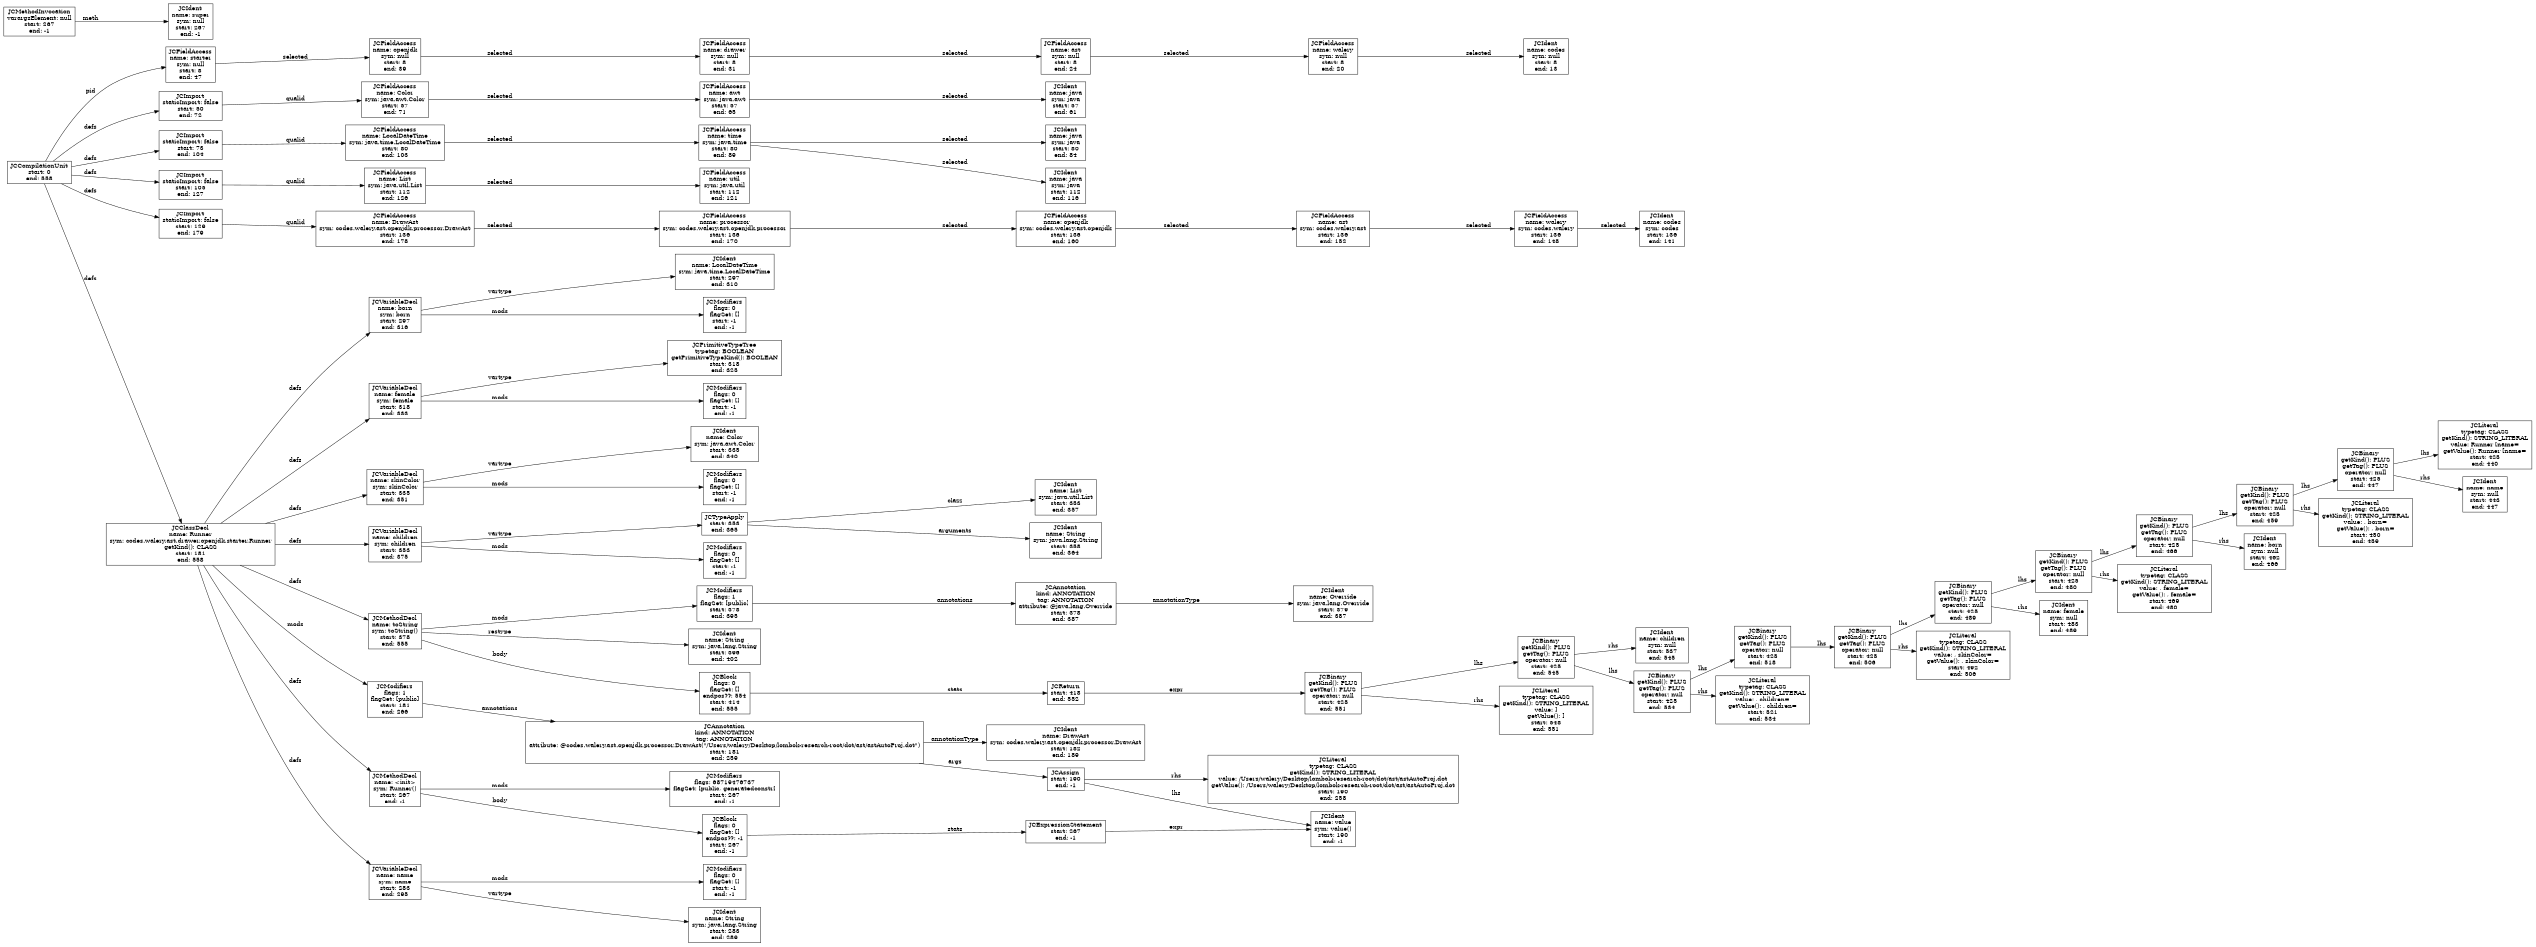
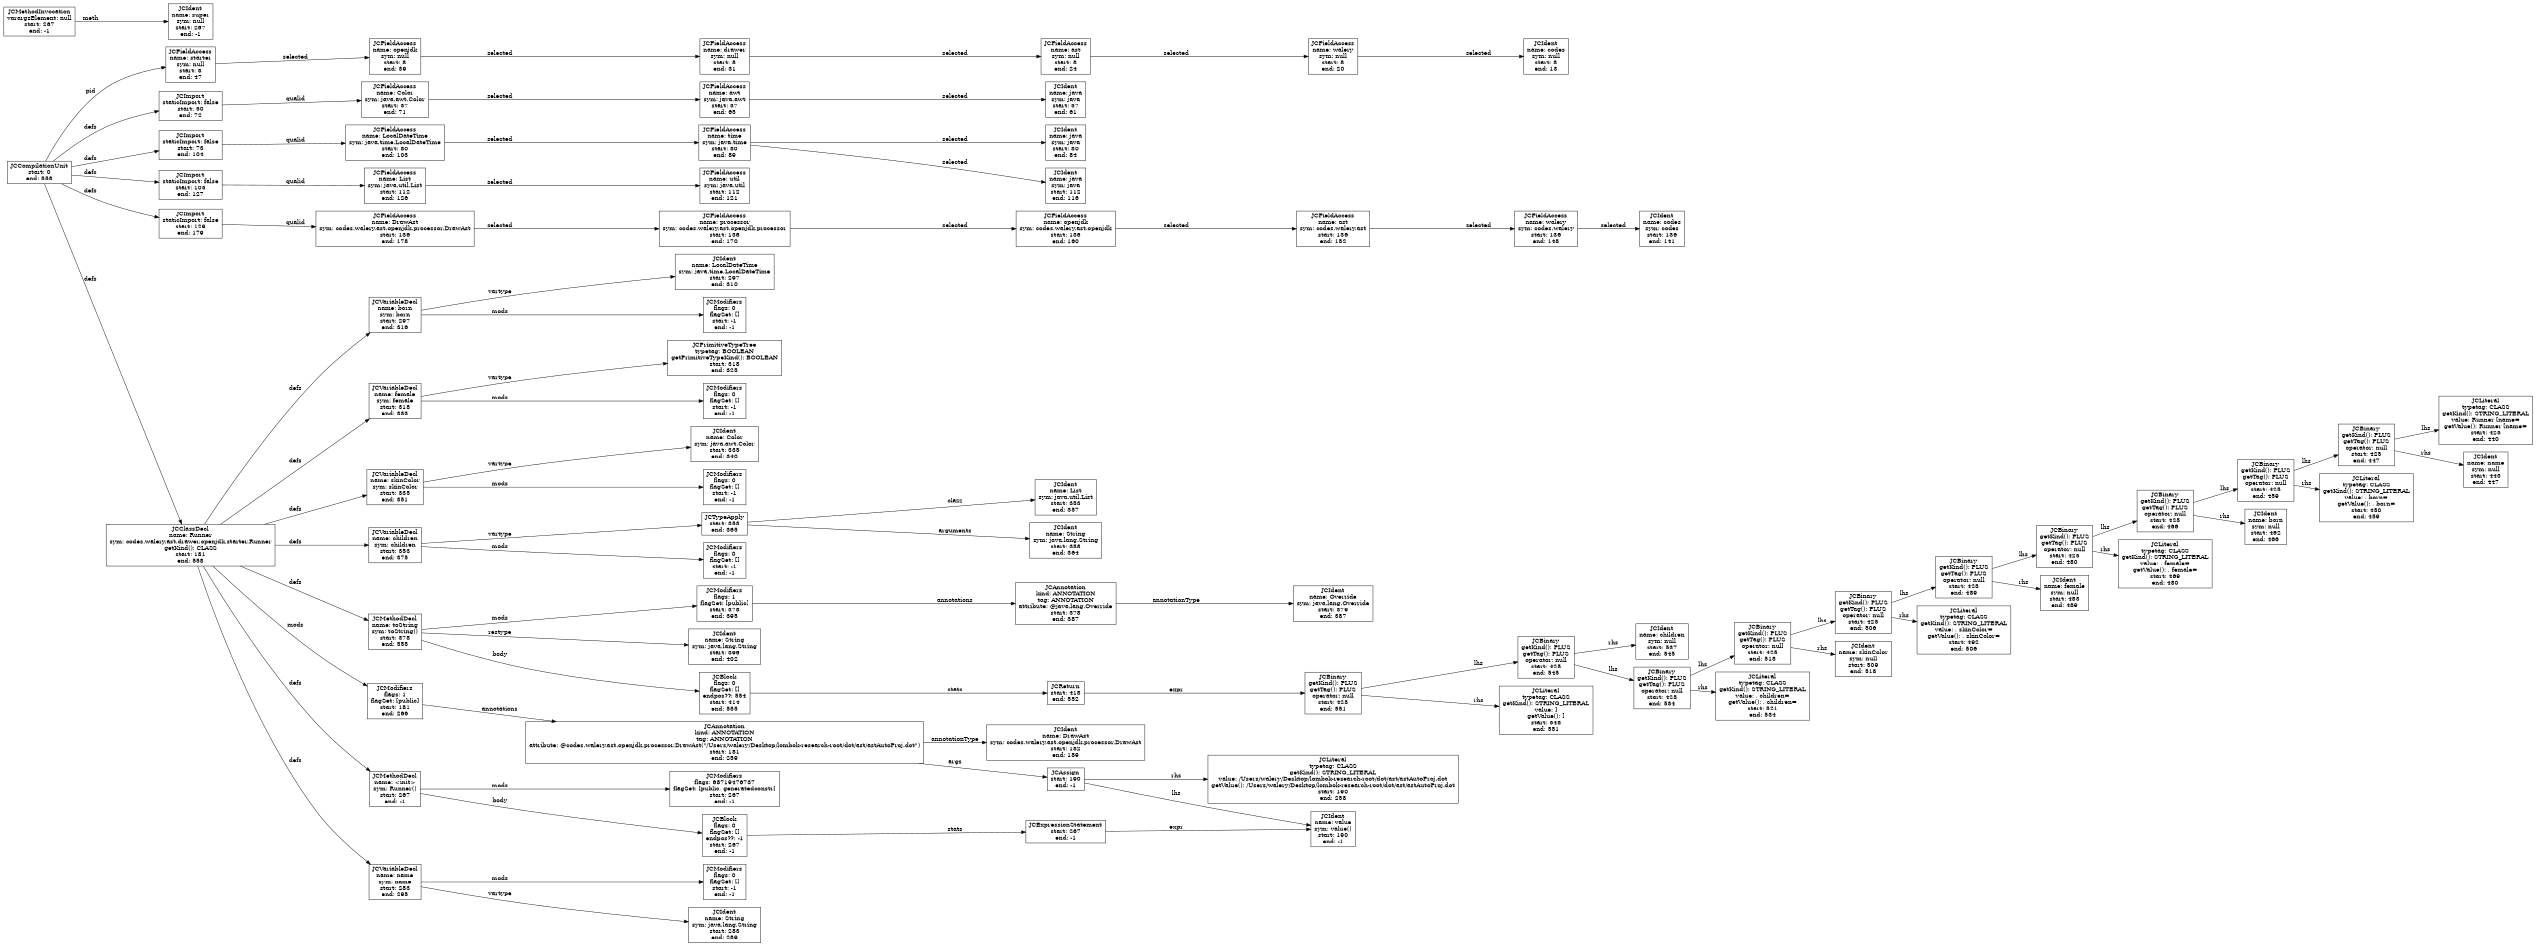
none -> (1863, 659)
